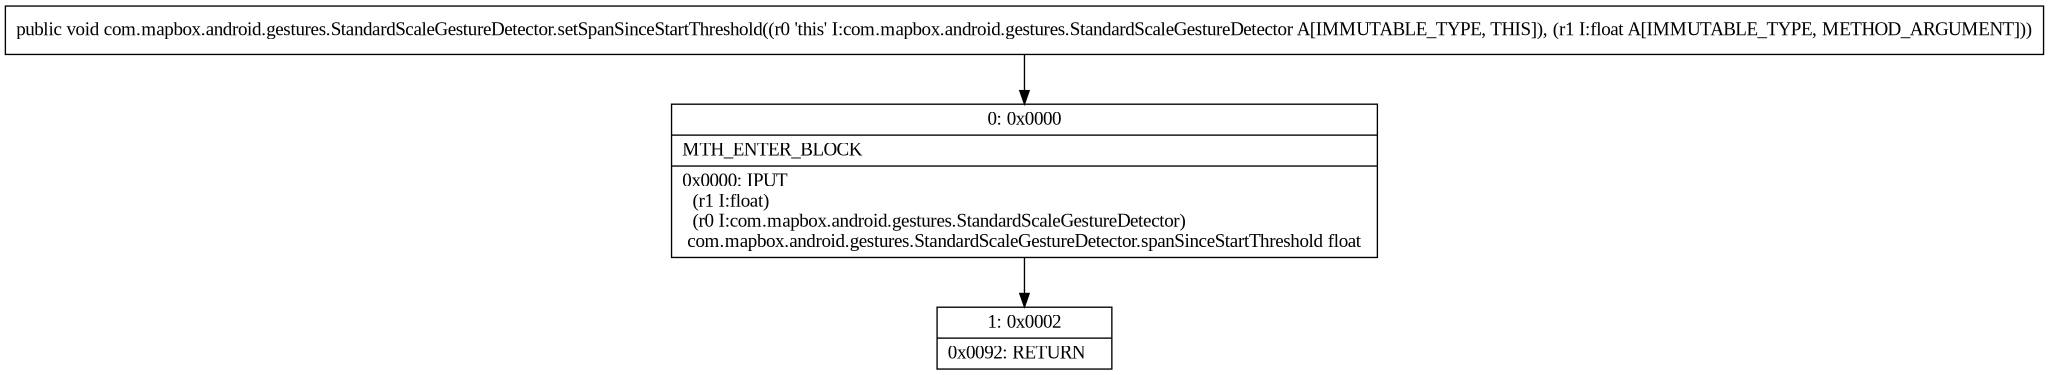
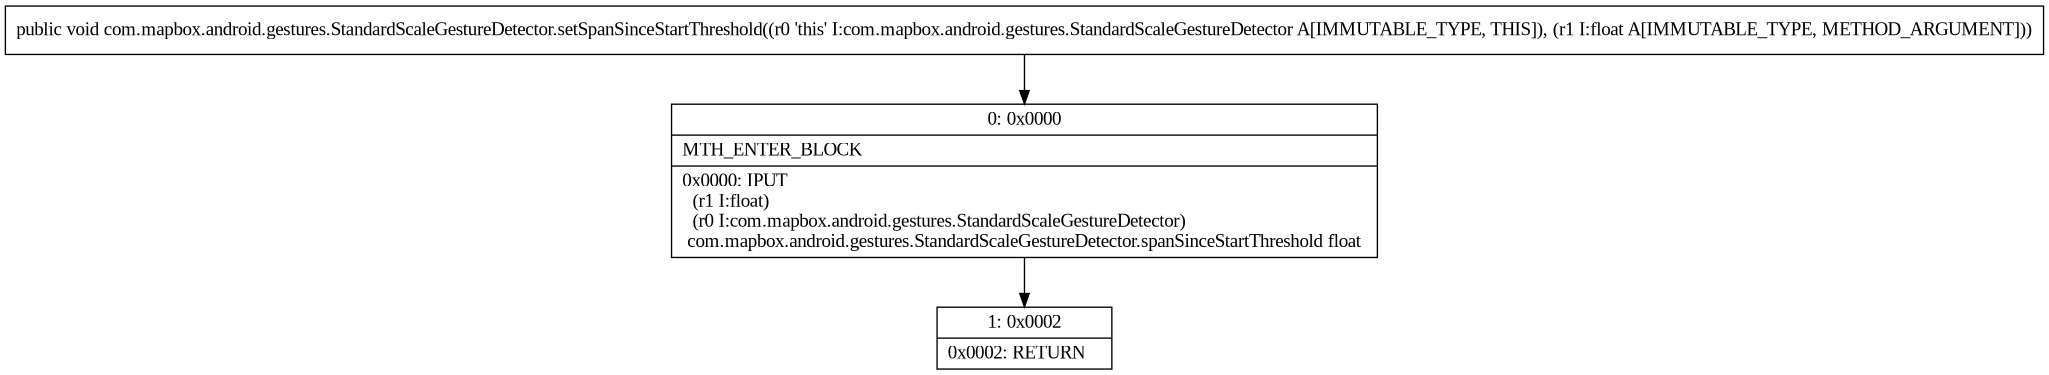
(1024, 353) -> (1024, 353)
